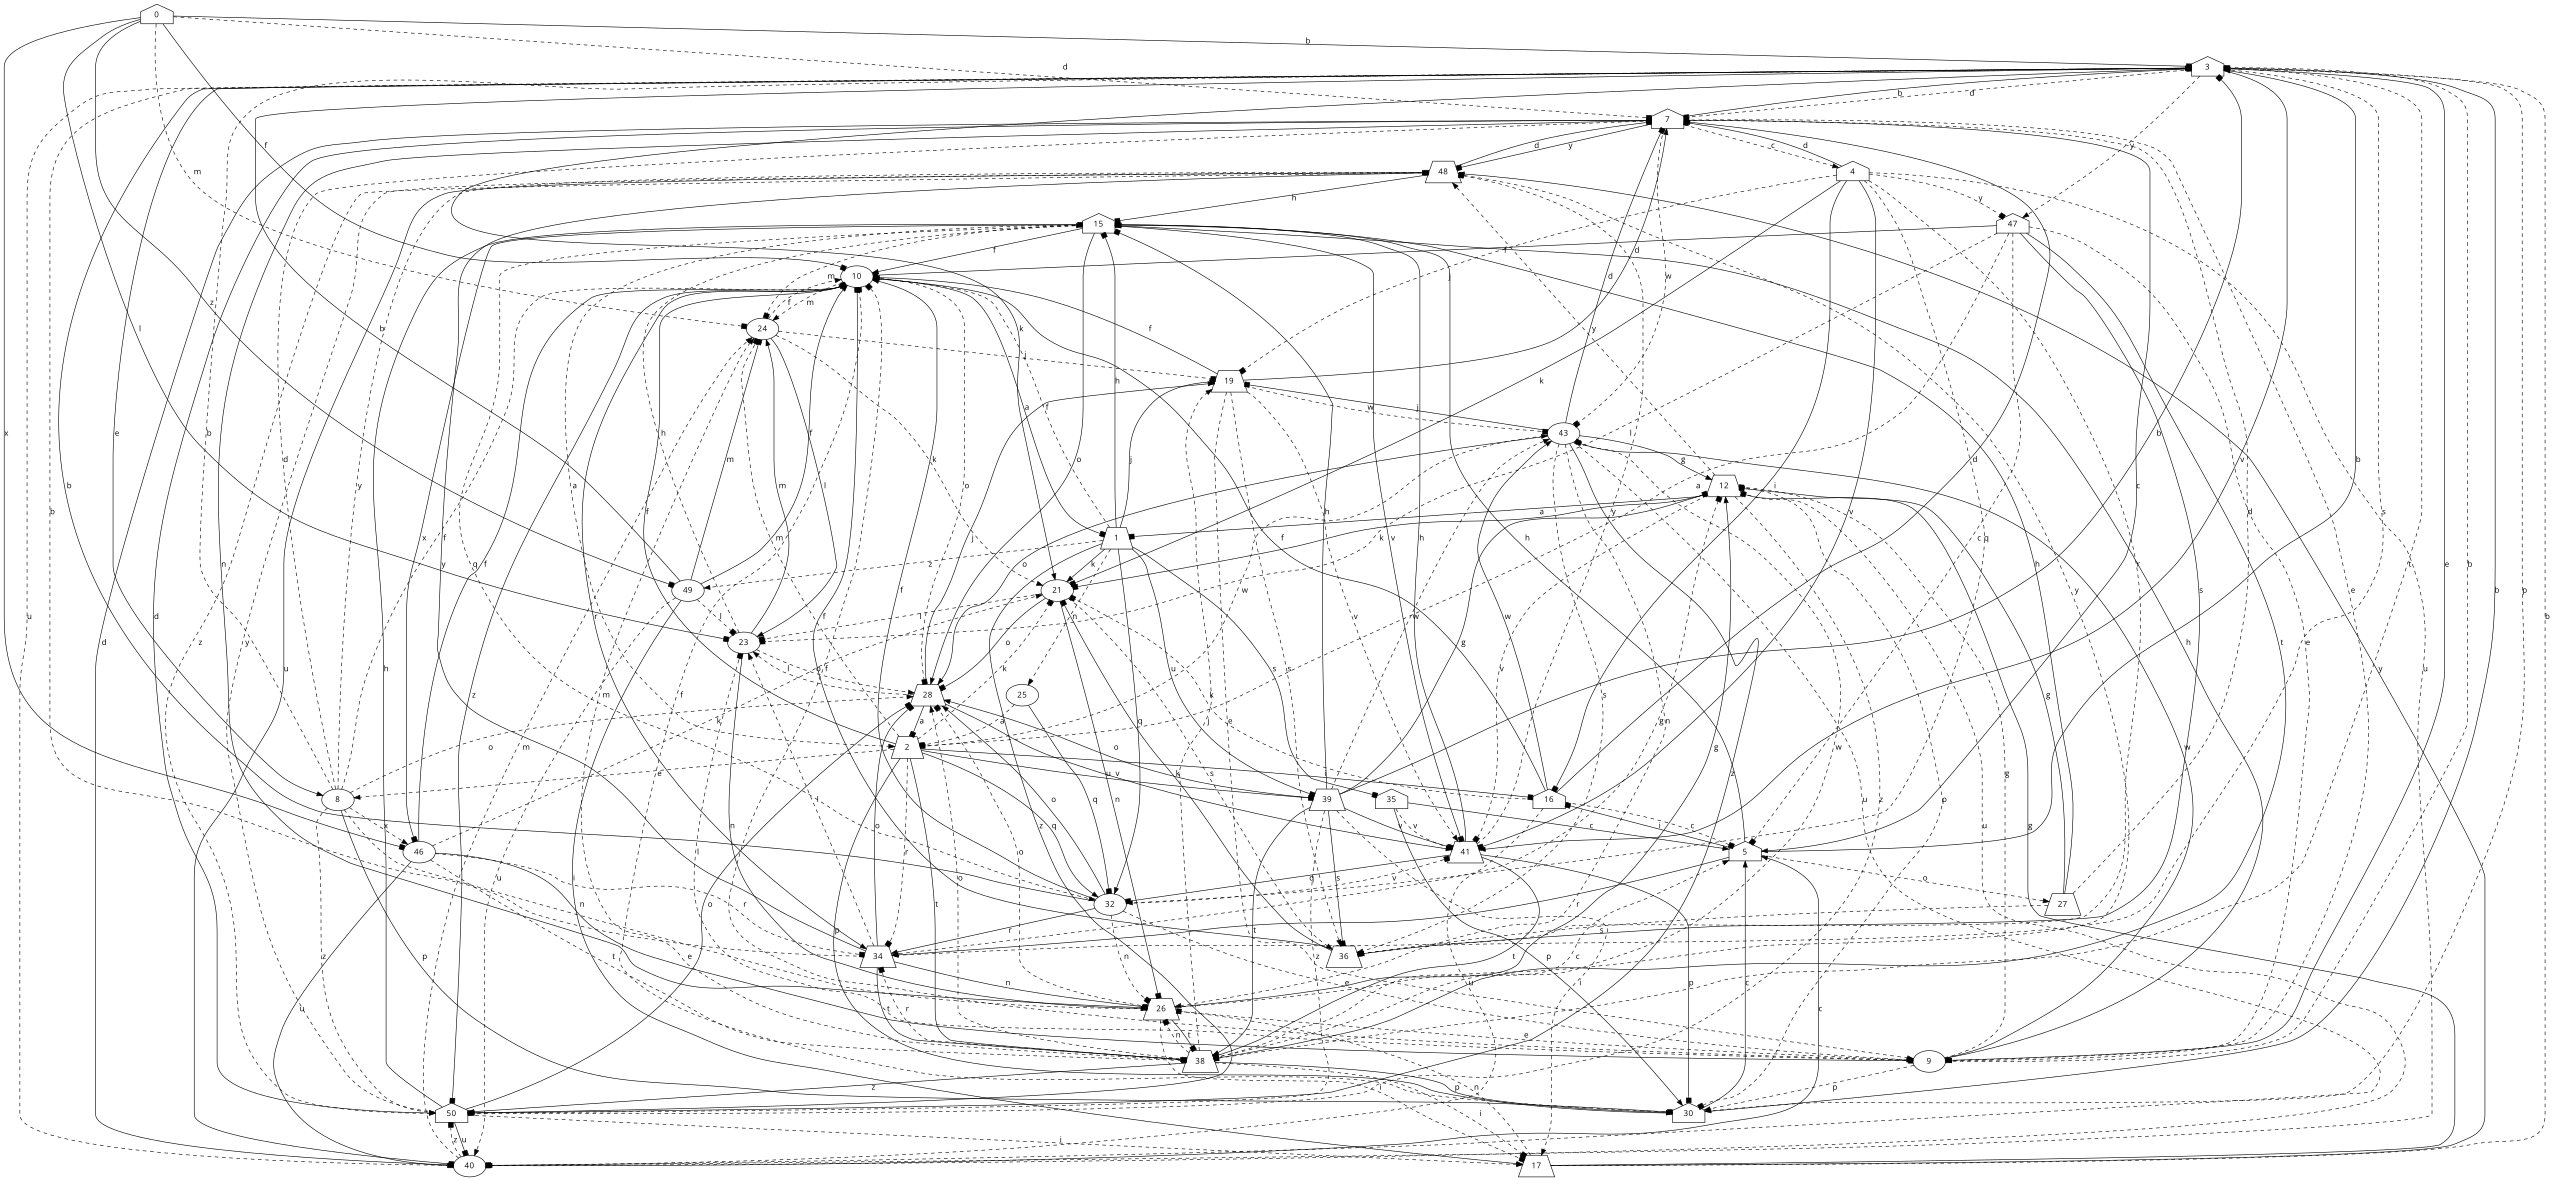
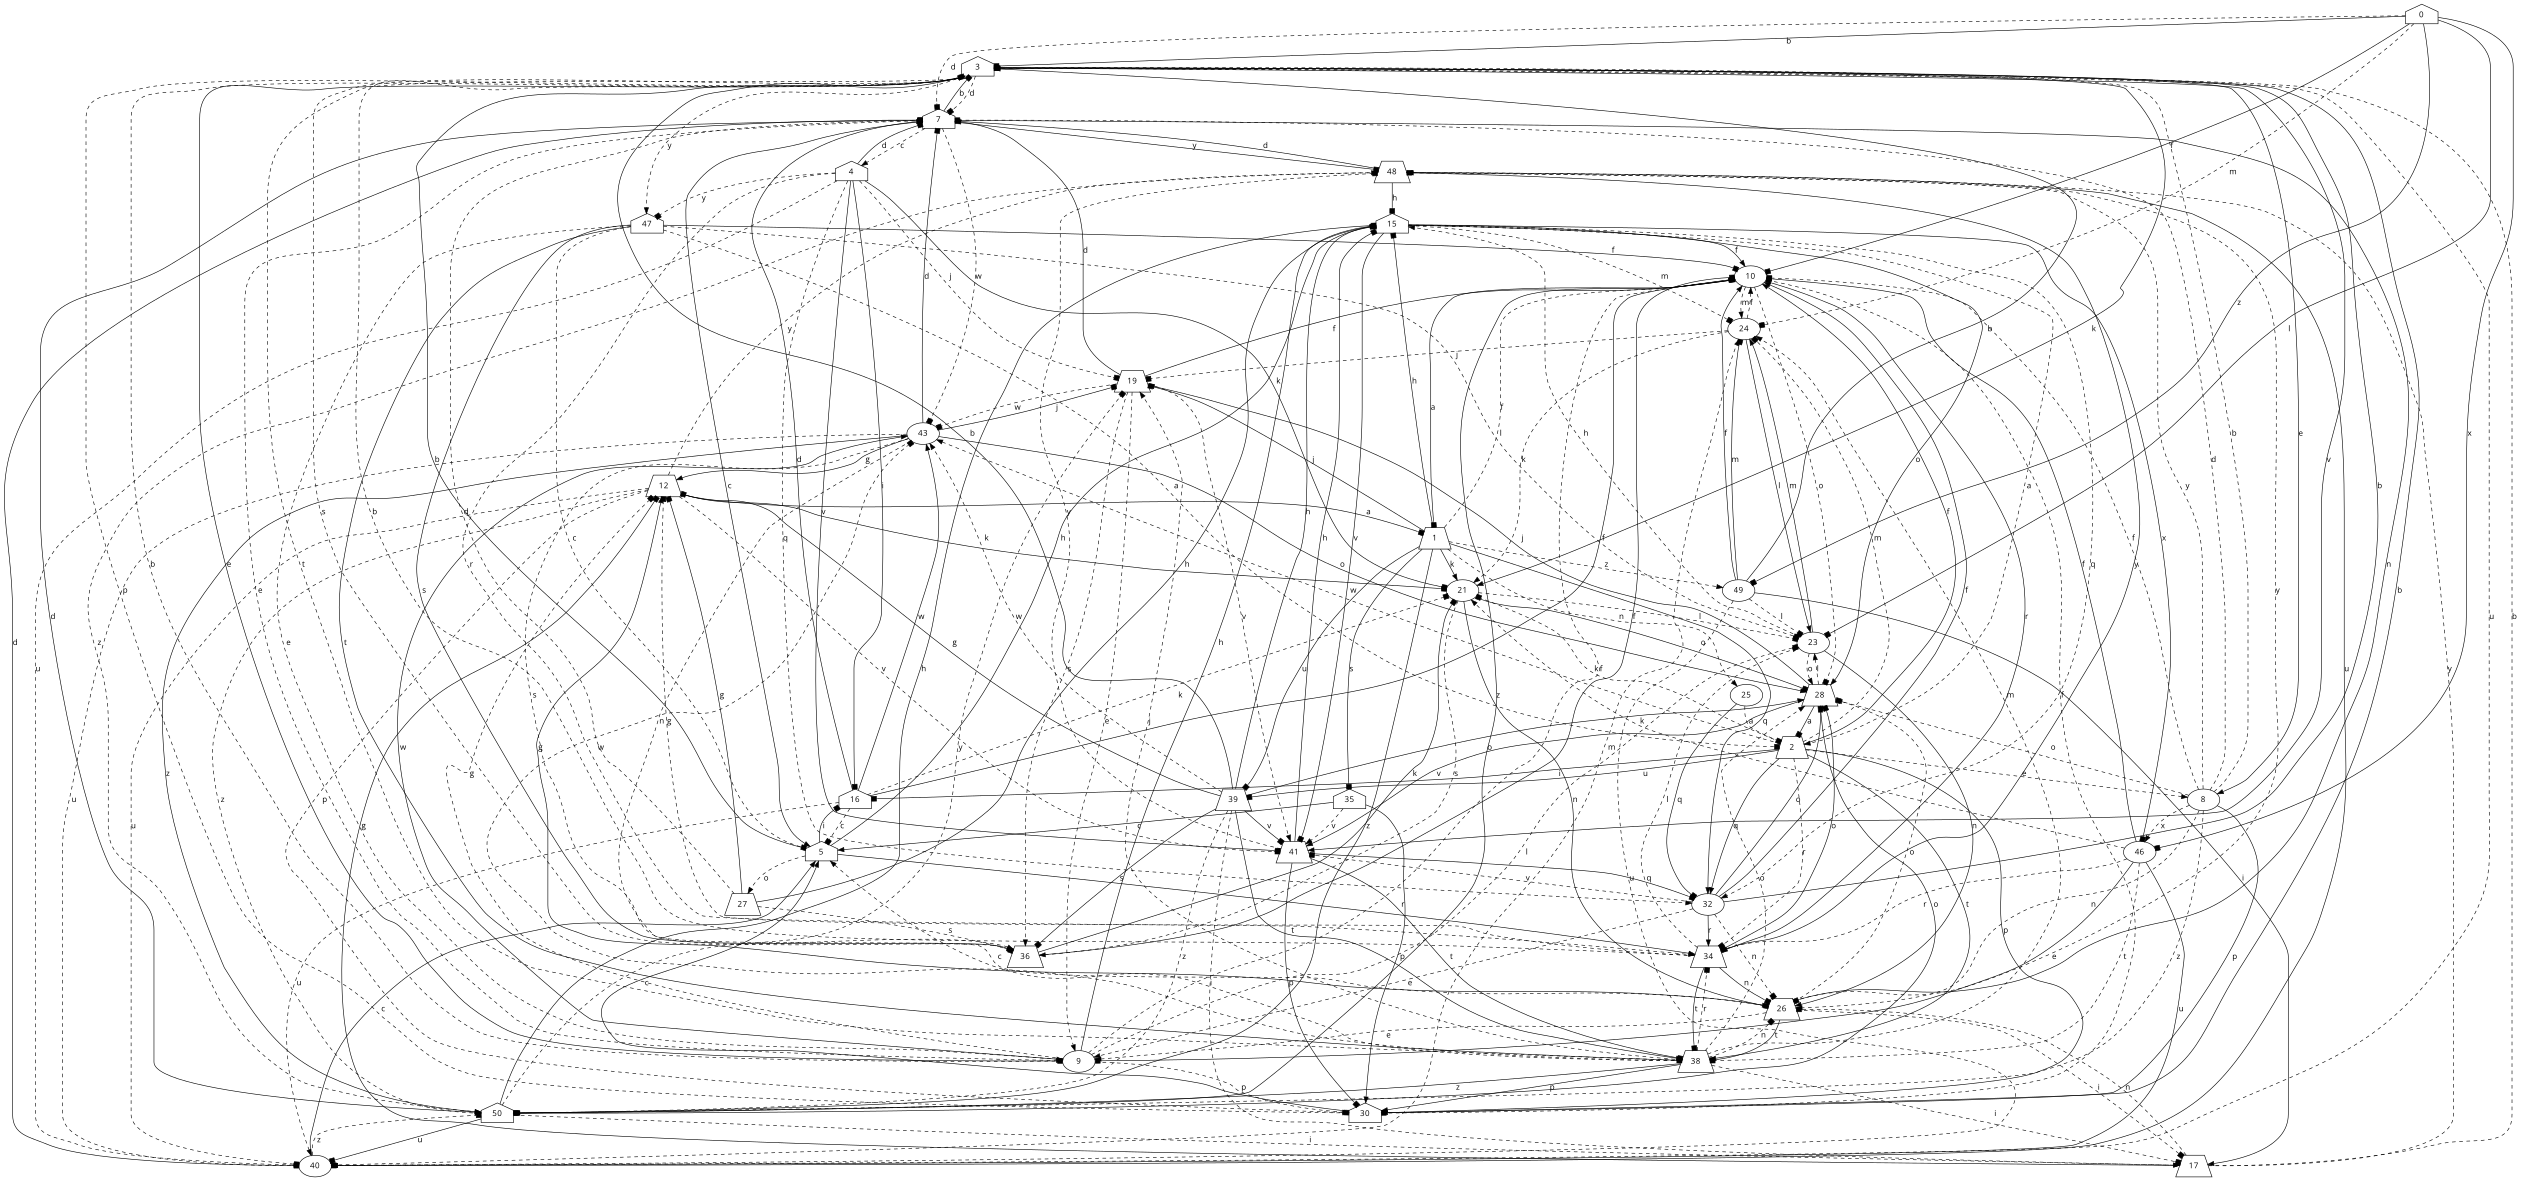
(359, 234) -> (909, 881)
(2455, 813) -> (2393, 341)
